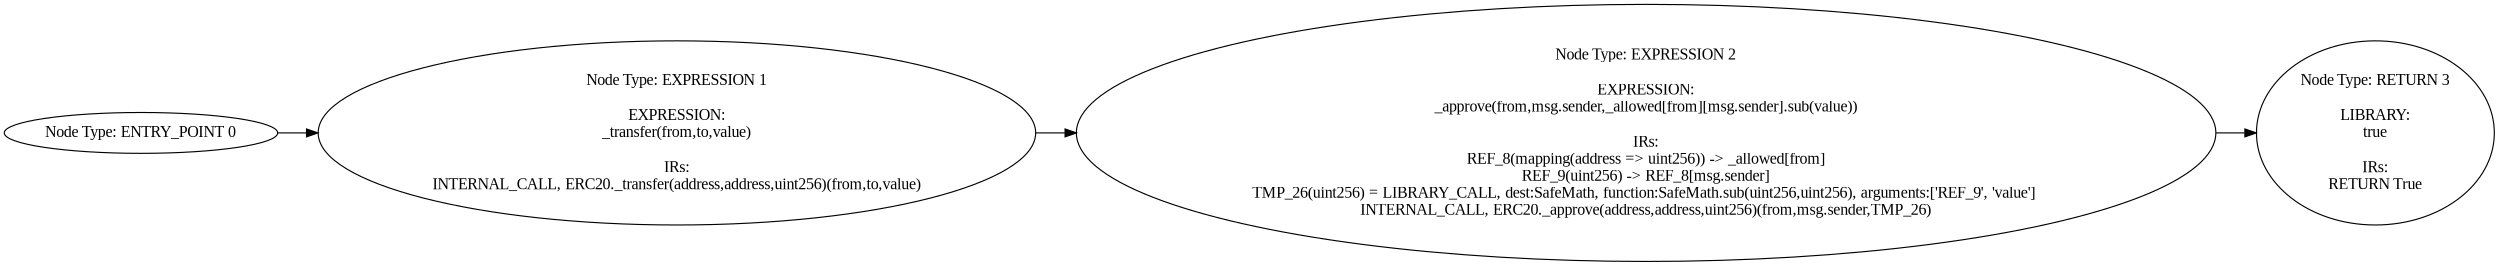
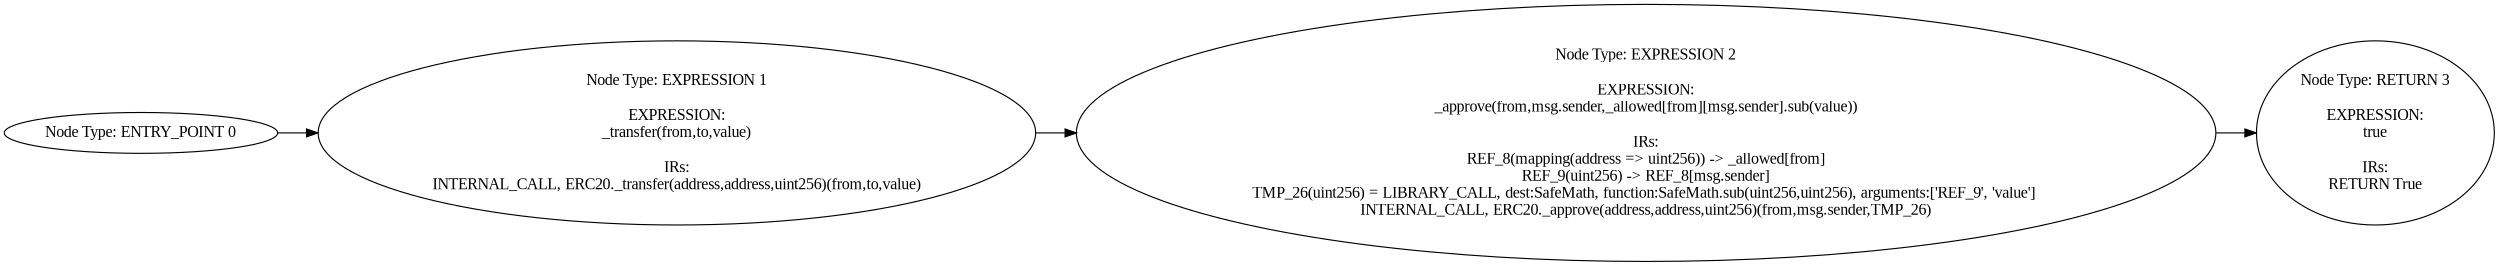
(2375, 133) -> (2375, 133)
